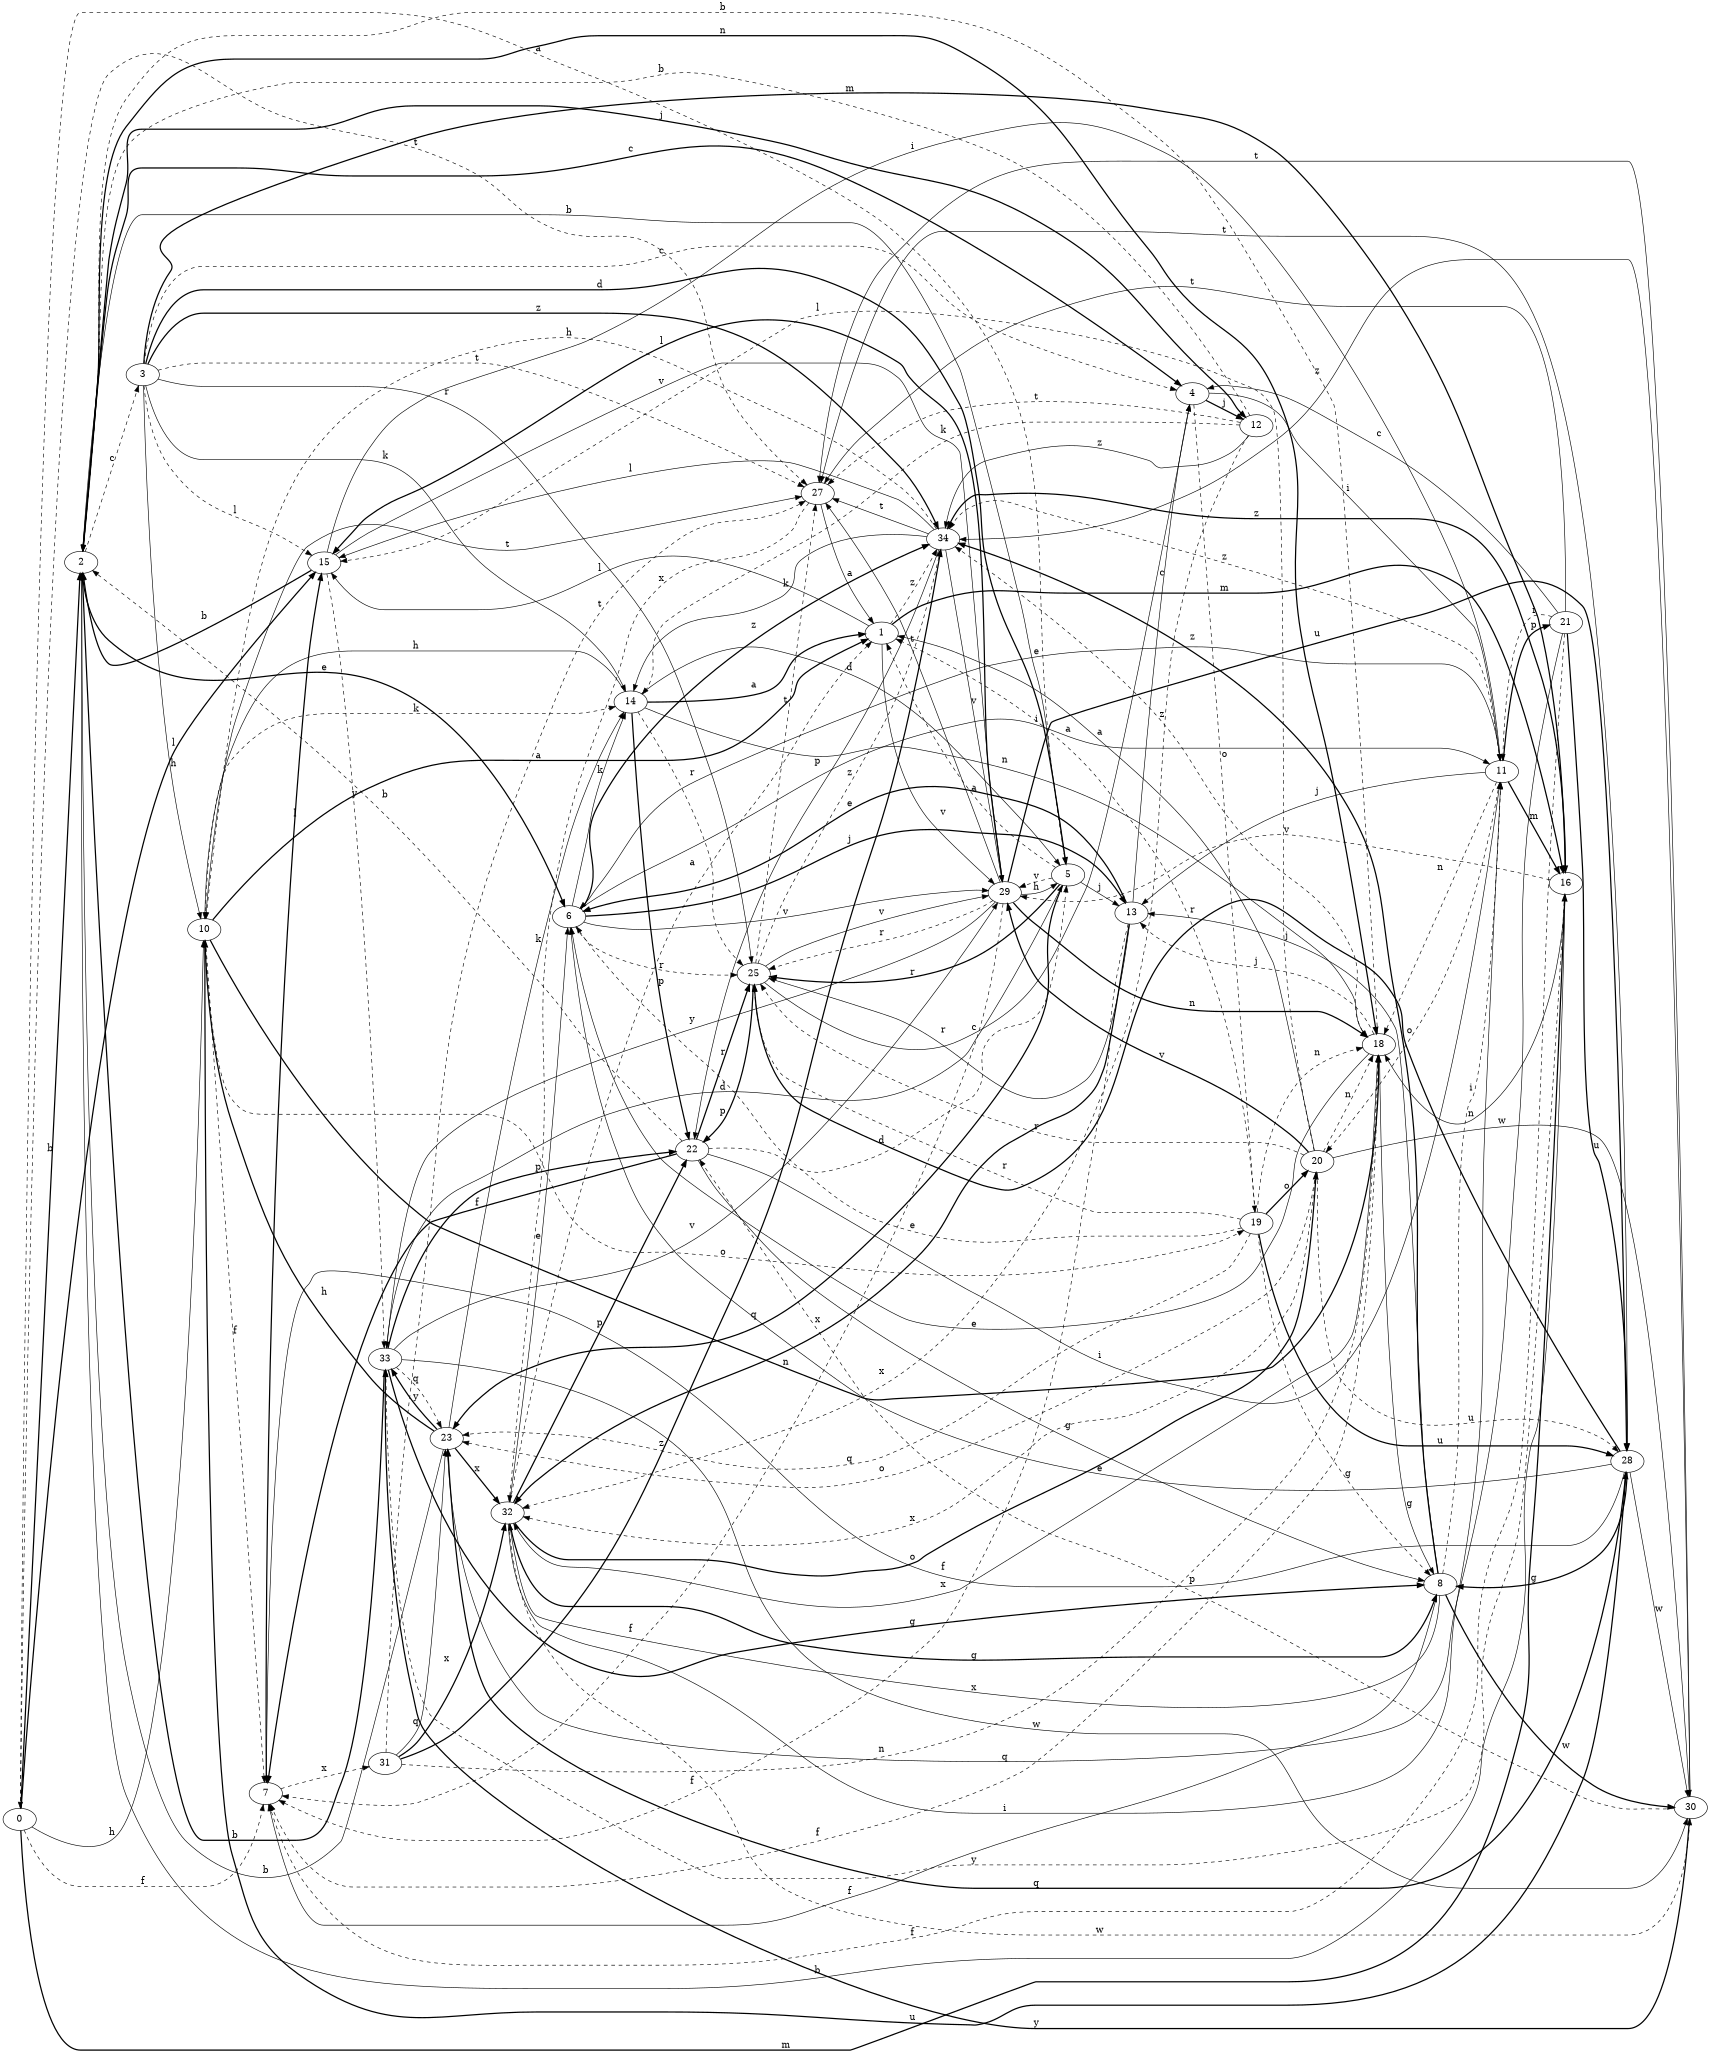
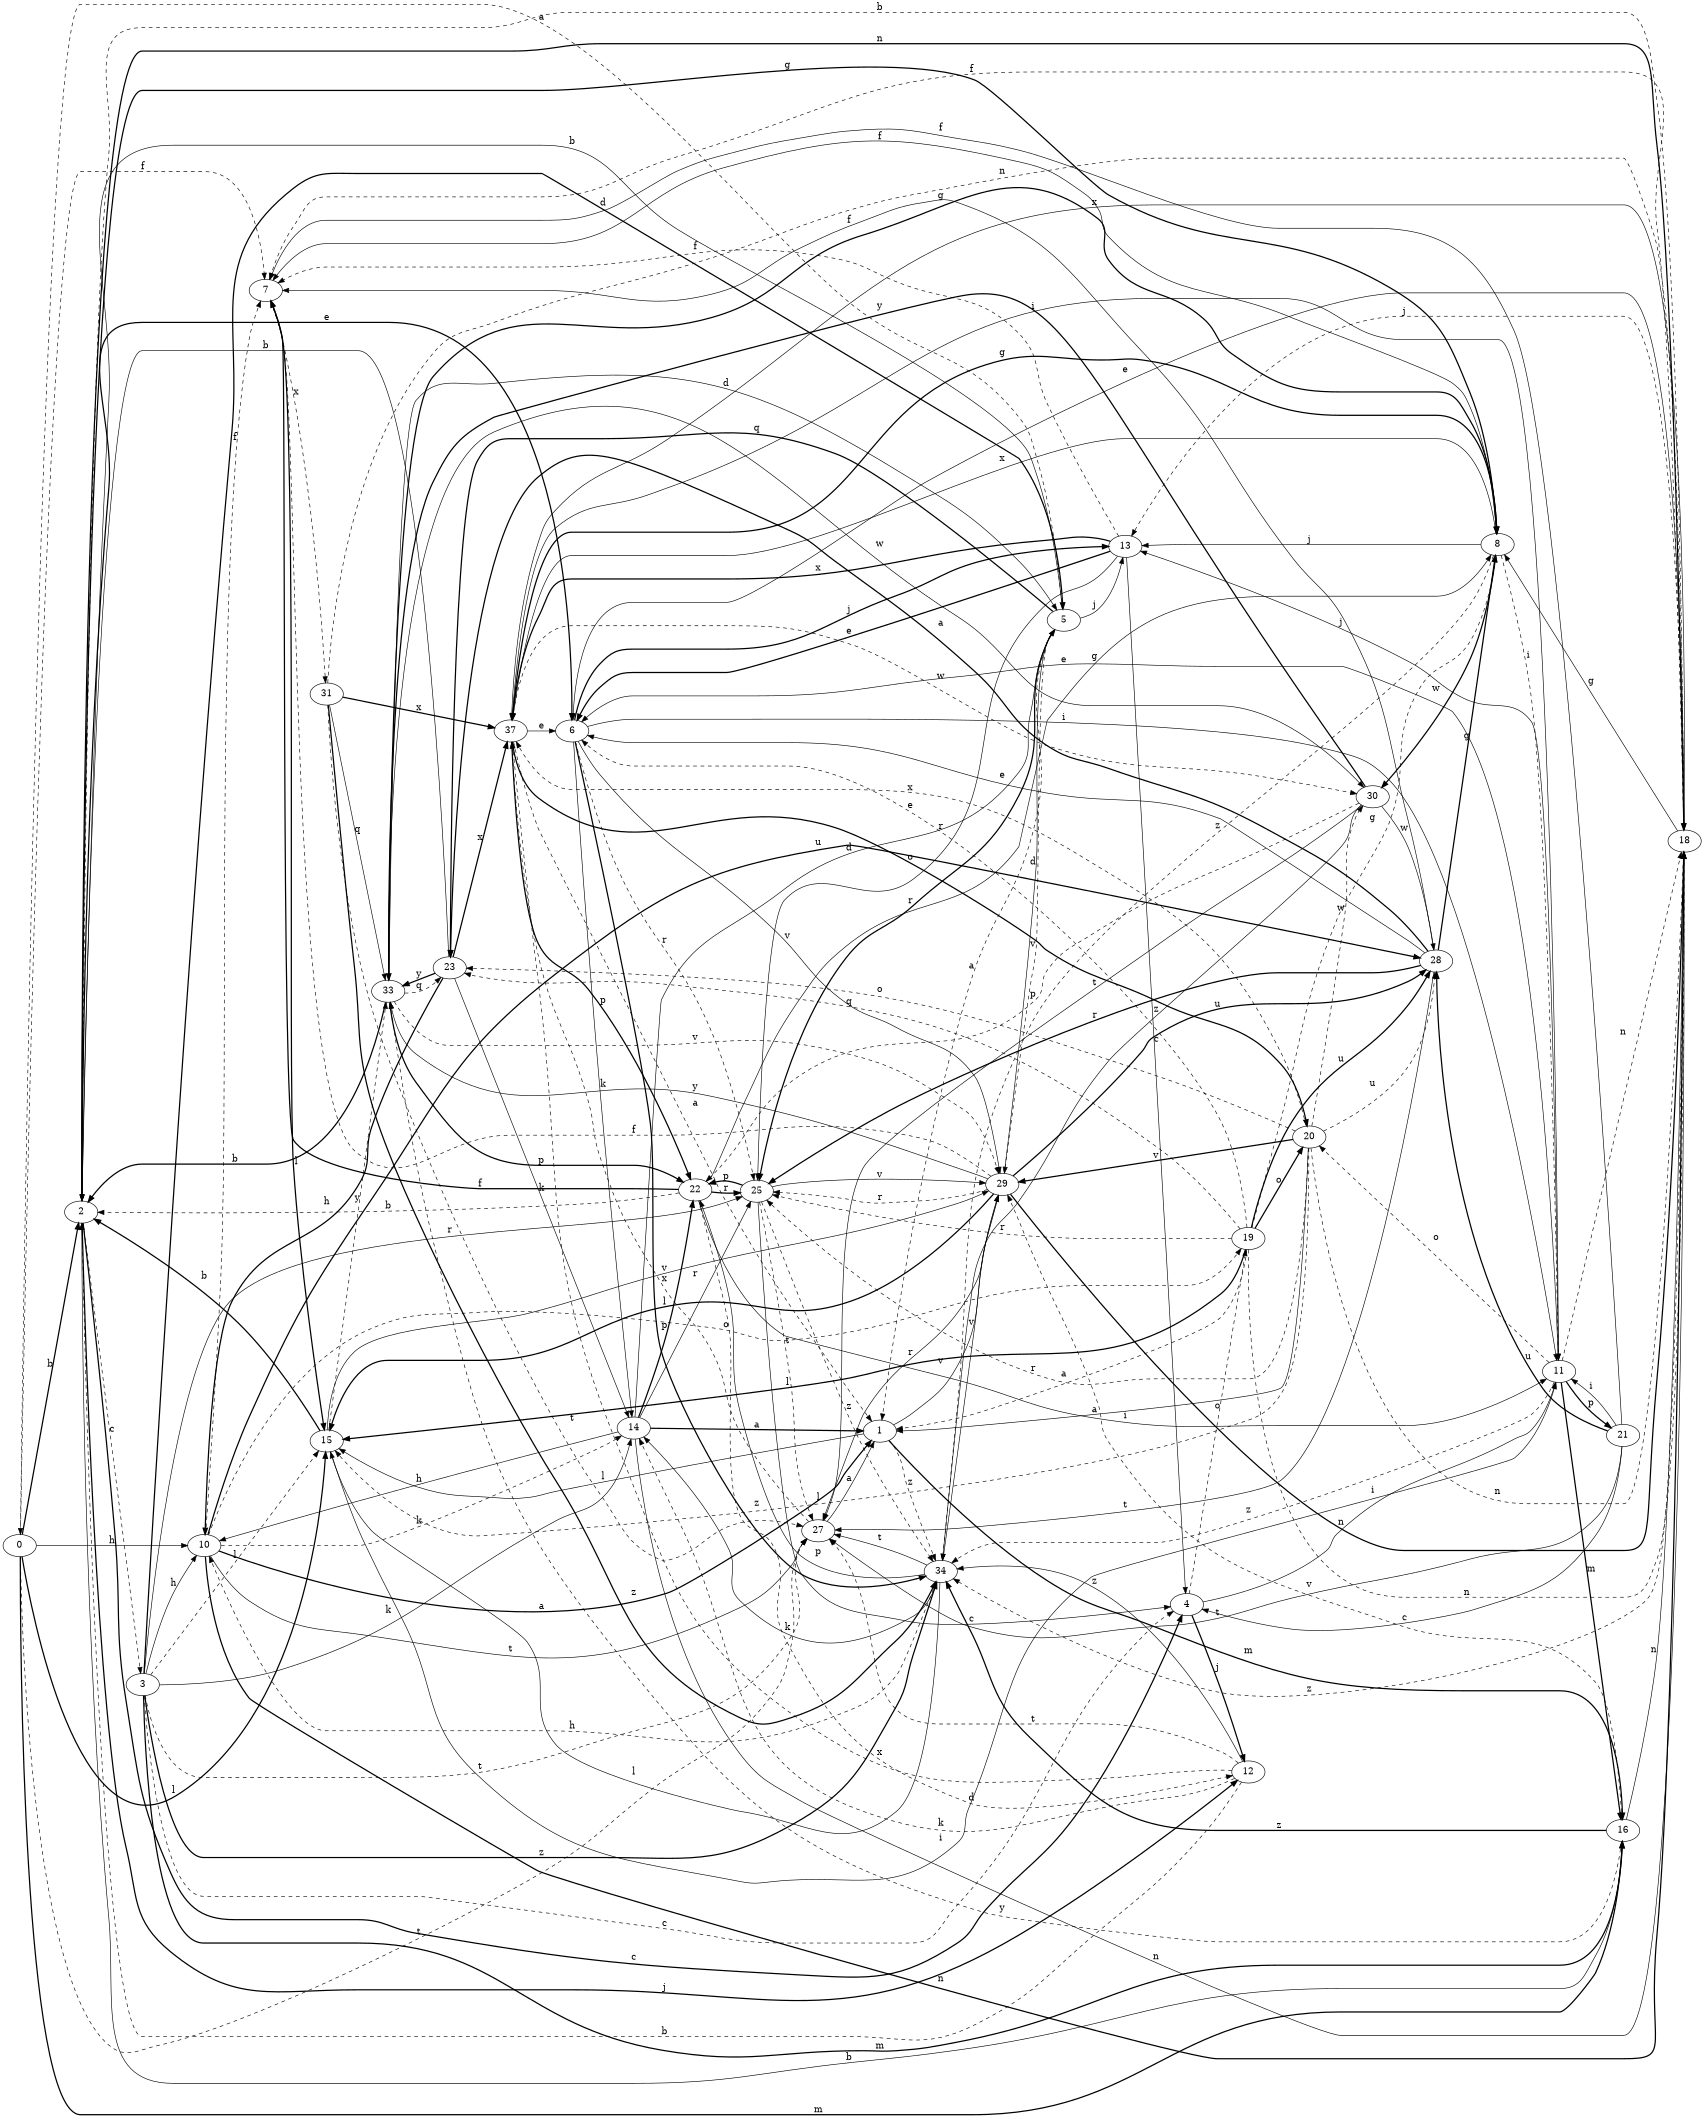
none -> (375, 90)
(912, 640) -> (910, 1353)
(1512, 665) -> (1599, 1402)
(702, 833) -> (694, 1312)
(1036, 888) -> (1033, 862)
(1388, 951) -> (1066, 974)
(943, 1116) -> (798, 1662)
(744, 1201) -> (711, 1042)
(1647, 1326) -> (1337, 968)
none -> (818, 1383)
(508, 1513) -> (511, 731)
(434, 1610) -> (357, 840)
(1659, 1631) -> (1414, 864)
(1386, 1727) -> none
(1395, 1834) -> (1437, 239)
(1036, 1884) -> (941, 624)
